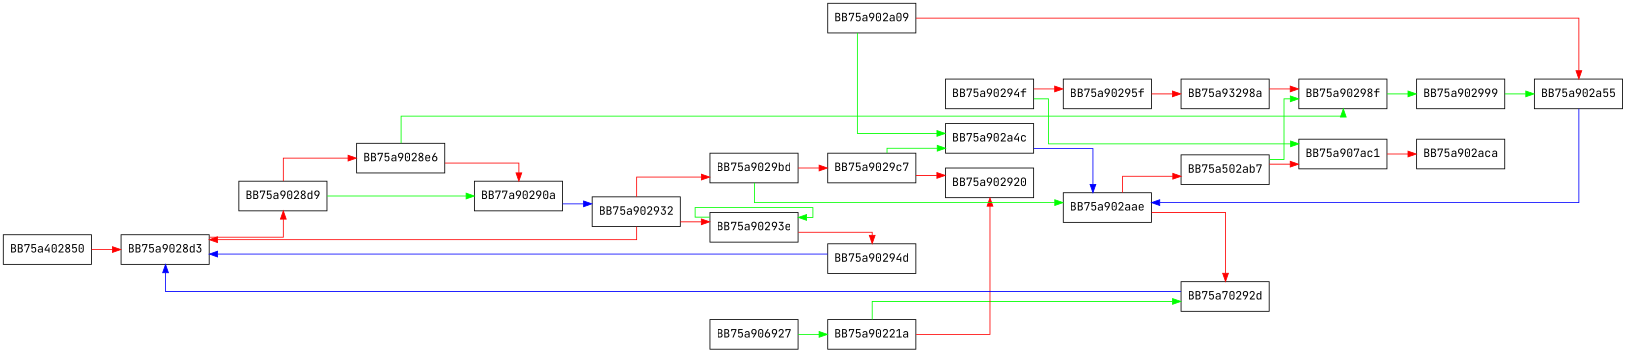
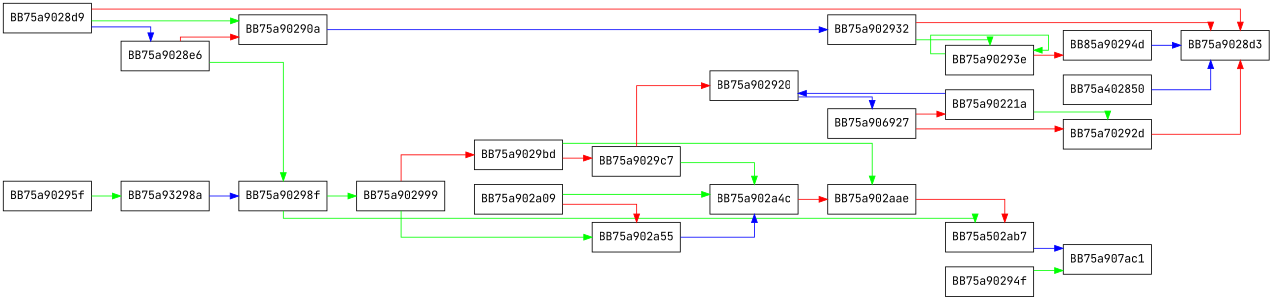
(1044, 89) -> none
(1280, 89) -> (220, 196)
(1162, 94) -> (102, 196)
none -> (837, 97)
(1284, 133) -> (626, 218)
(1093, 151) -> (809, 199)
(1461, 154) -> none
(304, 158) -> (124, 27)
(1280, 164) -> (1044, 248)
(659, 177) -> (420, 155)
(518, 196) -> (283, 30)
(1416, 203) -> (725, 237)
(1219, 212) -> (986, 129)
(691, 222) -> (953, 40)
(255, 237) -> (672, 9)
(102, 250) -> (1192, 90)
(872, 259) -> (1107, 45)
(664, 292) -> (1229, 134)
(990, 307) -> (876, 93)
(809, 334) -> (926, 114)
